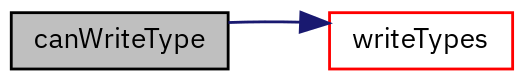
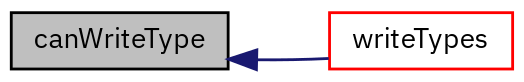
(264, 22) -> (293, 60)
